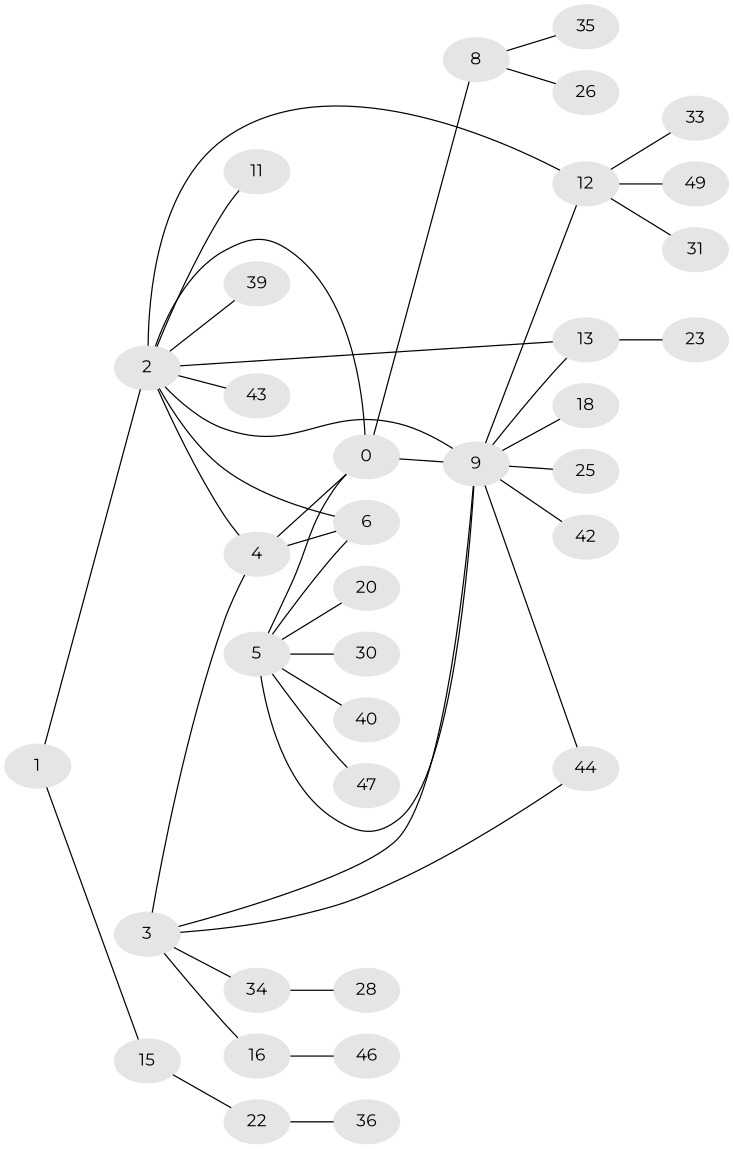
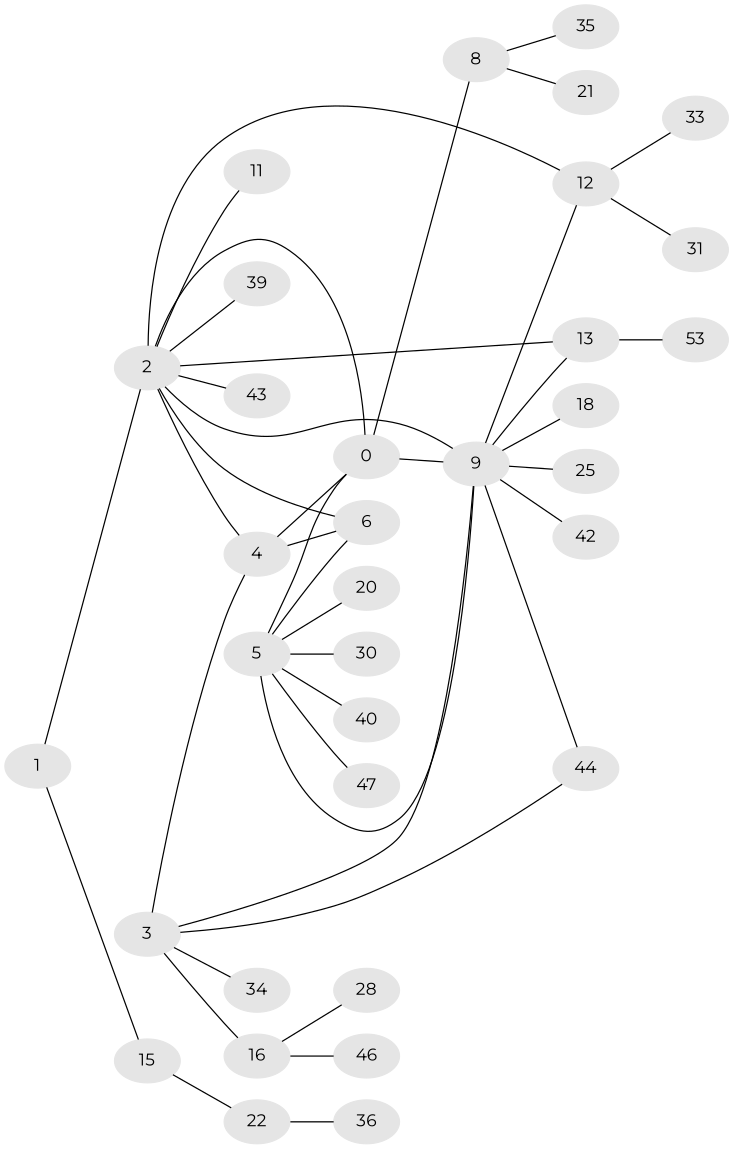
(586, 93) -> (586, 93)
(696, 184) -> none
(696, 340) -> (696, 340)
(312, 990) -> (312, 1023)
